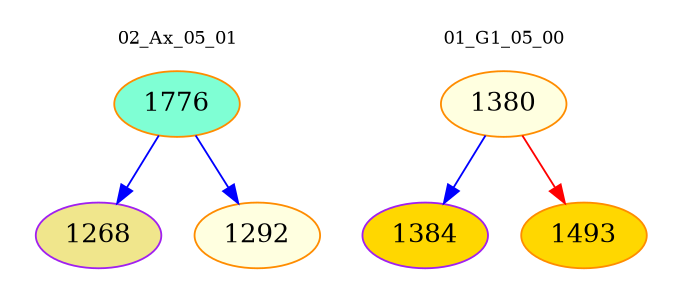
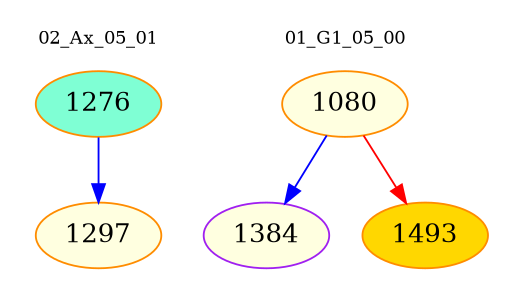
(177, 104) -> (99, 104)
(504, 104) -> (345, 104)
(99, 235) -> none
(257, 235) -> (99, 235)
(425, 235) -> (266, 235)
